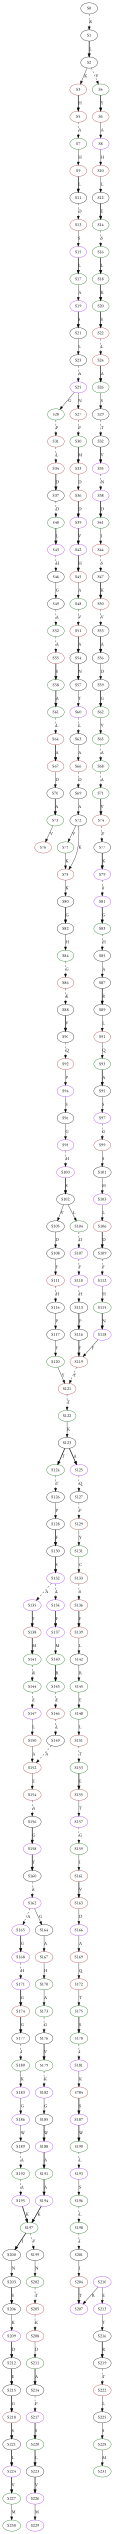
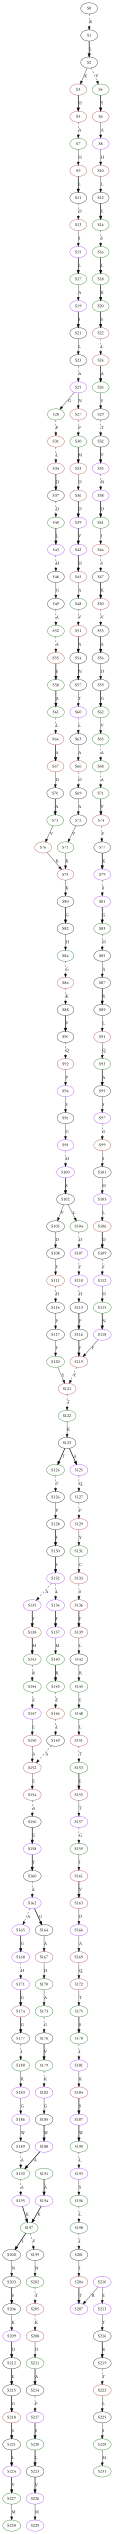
(78, 847) -> (53, 860)
(38, 1915) -> (38, 1915)
(79, 2093) -> (79, 2093)
(44, 2159) -> (33, 2159)
